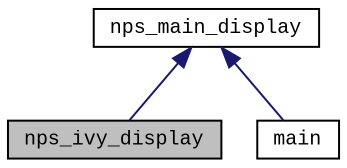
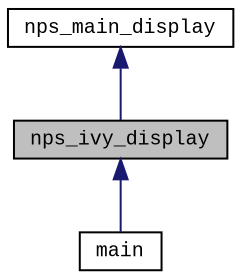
(259, 92) -> (121, 206)
